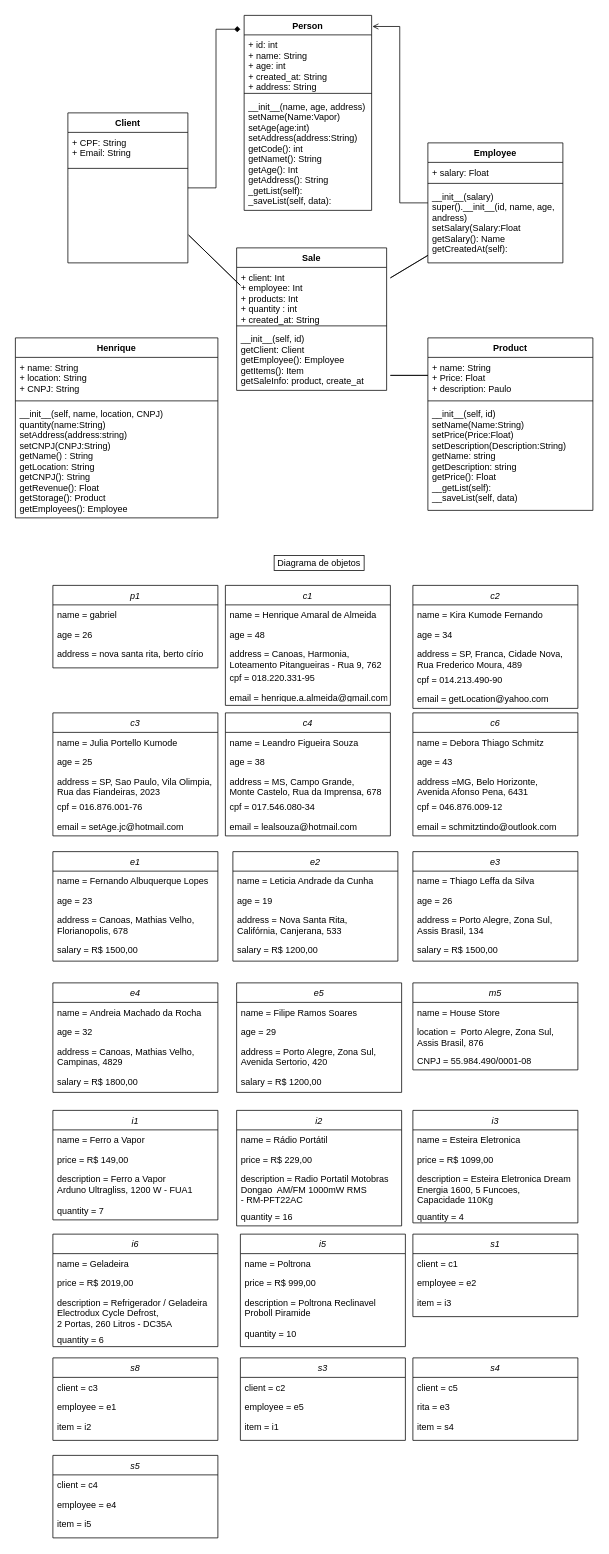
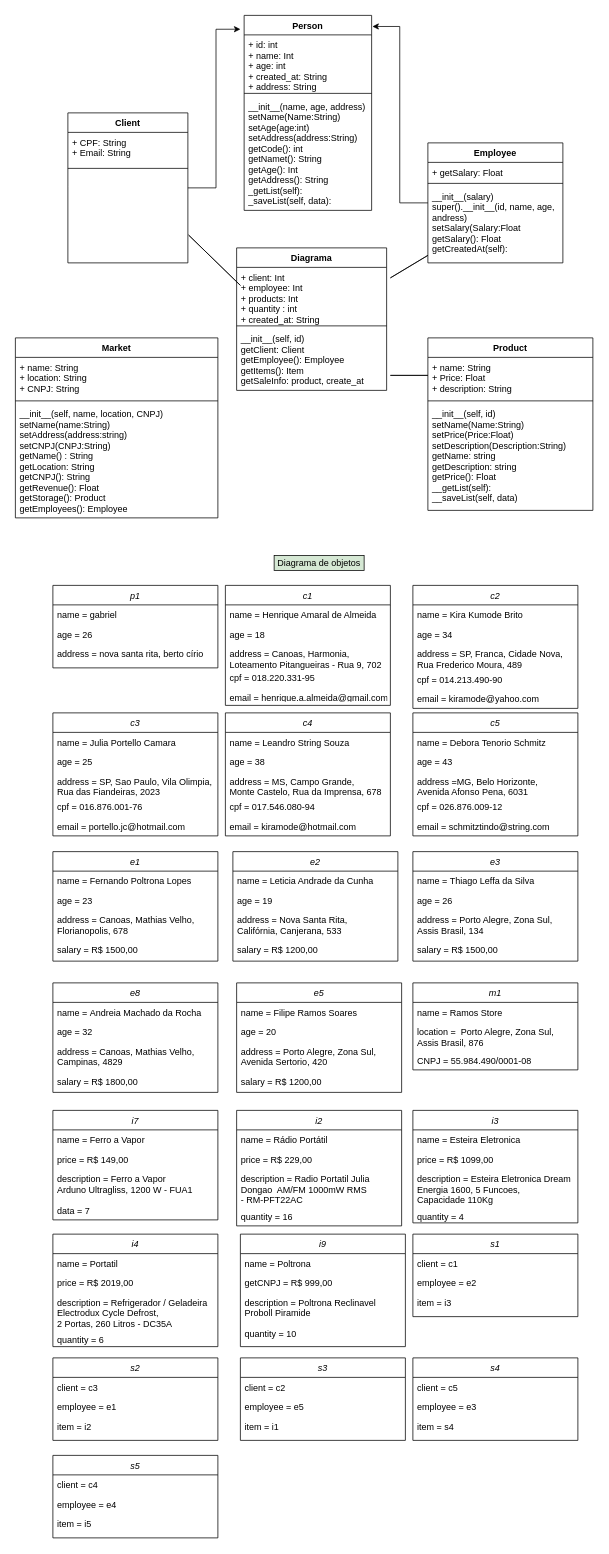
(377, 26) -> (379, 26)
(233, 29) -> (234, 29)
(265, 45) -> (265, 45)
(312, 107) -> (312, 107)
(464, 173) -> (472, 173)
(469, 197) -> (469, 197)
(311, 258) -> (311, 258)
(116, 348) -> (116, 348)
(463, 368) -> (463, 368)
(97, 414) -> (97, 414)
(319, 563) -> (319, 563)
(479, 615) -> (470, 615)
(247, 635) -> (247, 635)
(291, 654) -> (291, 654)
(483, 699) -> (476, 699)
(495, 723) -> (495, 723)
(118, 743) -> (118, 743)
(296, 743) -> (292, 743)
(481, 743) -> (483, 743)
(479, 782) -> (479, 782)
(275, 807) -> (275, 807)
(463, 807) -> (463, 807)
(121, 827) -> (123, 827)
(292, 827) -> (291, 827)
(488, 827) -> (486, 827)
(135, 881) -> (128, 881)
(135, 993) -> (135, 993)
(495, 993) -> (495, 993)
(459, 1013) -> (459, 1013)
(259, 1032) -> (259, 1032)
(135, 1121) -> (135, 1121)
(323, 1179) -> (314, 1179)
(84, 1211) -> (75, 1211)
(135, 1244) -> (135, 1244)
(323, 1244) -> (323, 1244)
(93, 1264) -> (90, 1264)
(281, 1283) -> (288, 1283)
(135, 1368) -> (135, 1368)
(436, 1407) -> (446, 1407)
